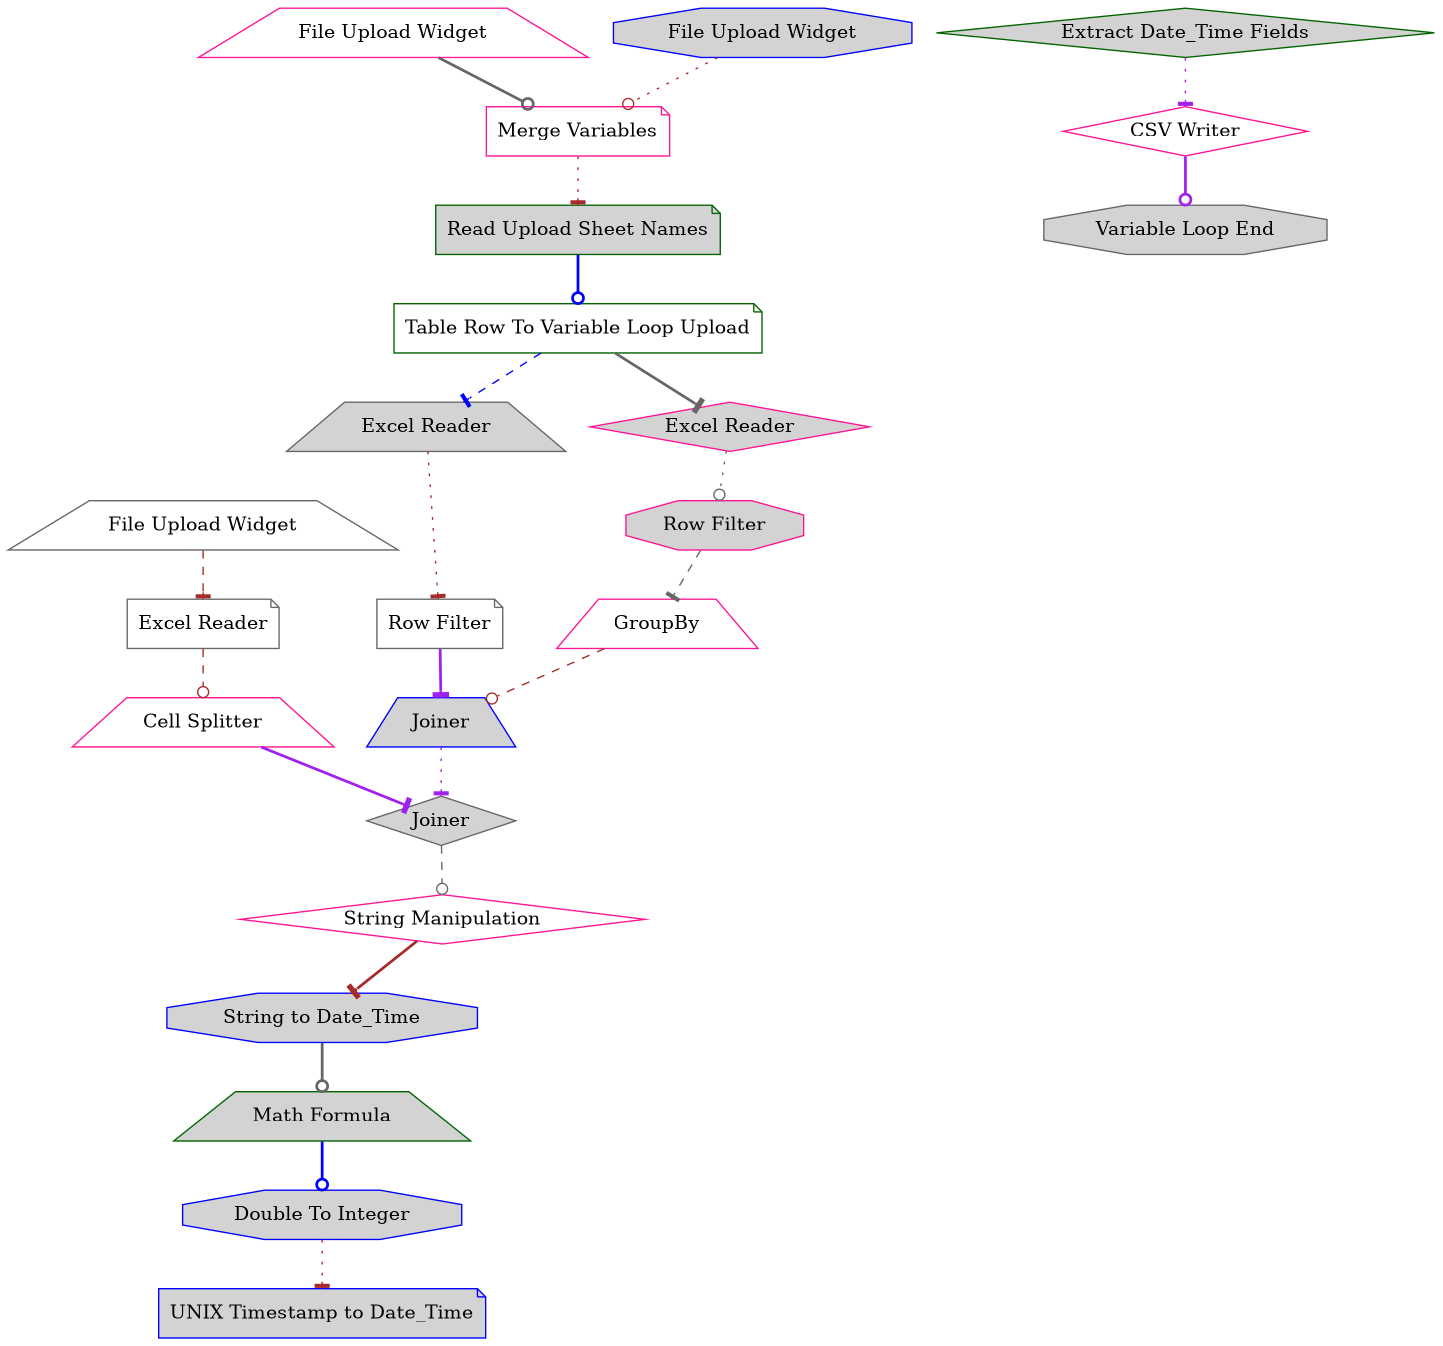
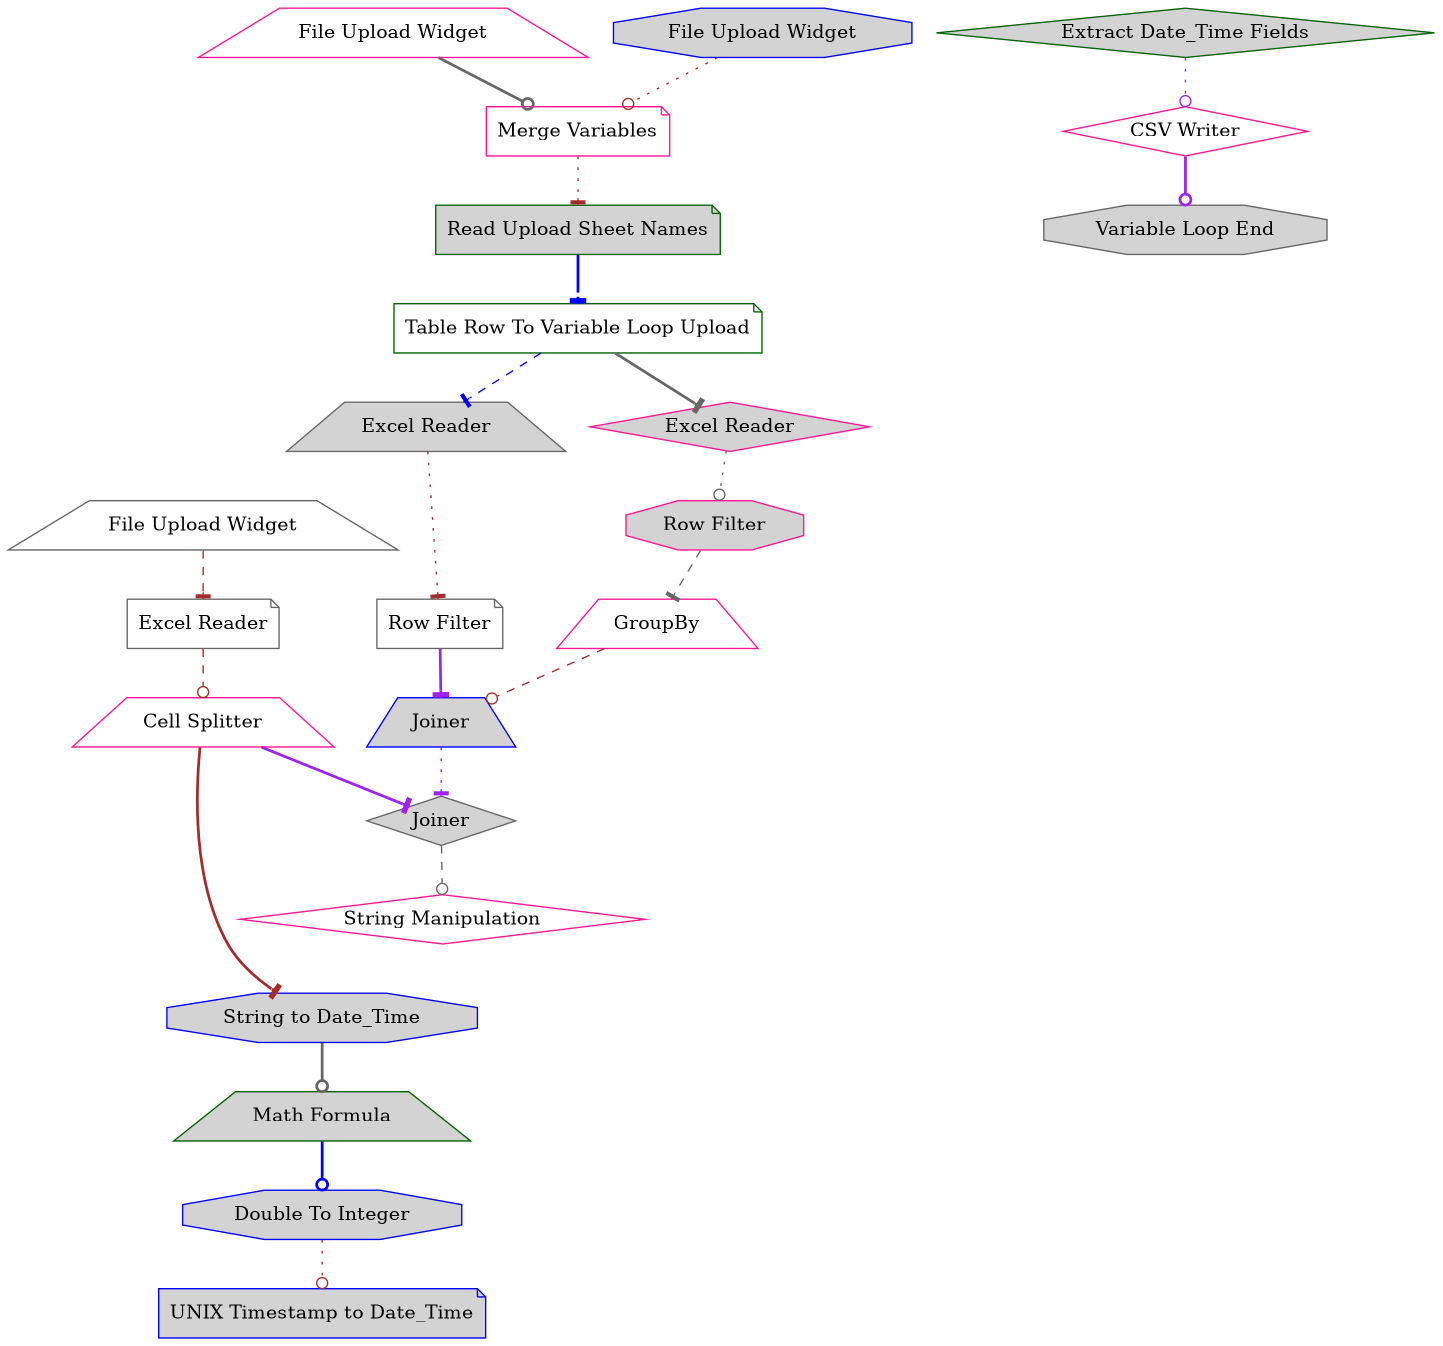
(1185, 79) -> (1185, 79)
(578, 274) -> (578, 274)
(387, 965) -> (205, 879)
(322, 1259) -> (322, 1259)
